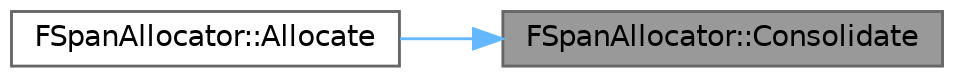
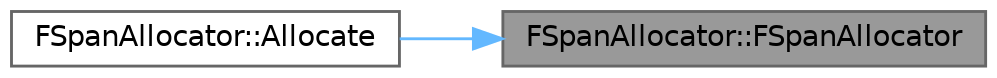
(723, 39) -> (744, 39)
